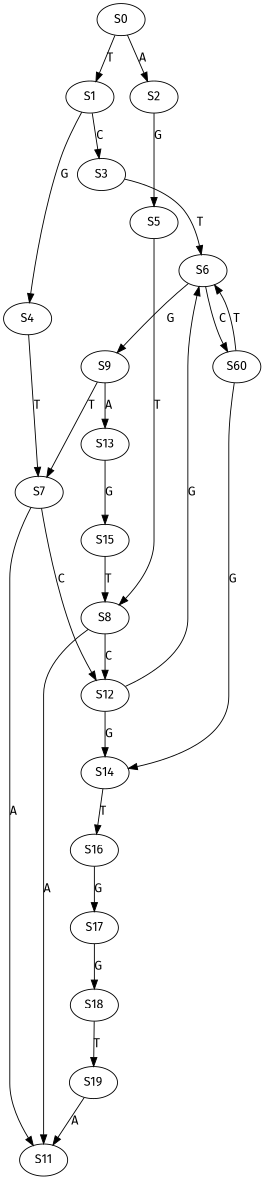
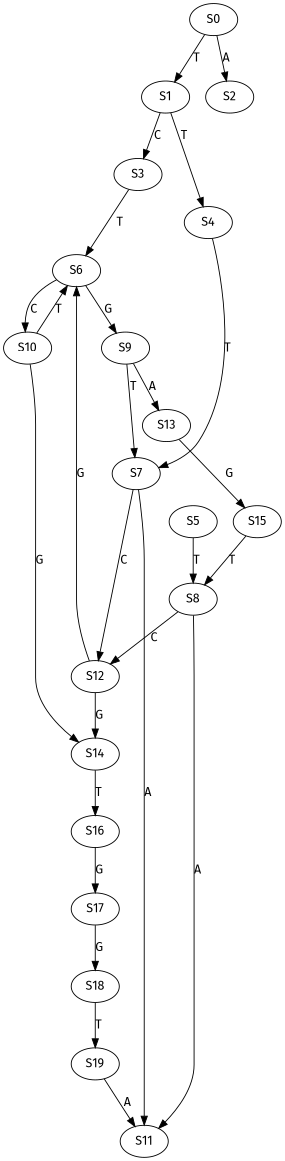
(154, 155) -> none
(65, 174) -> (184, 136)
(237, 367) -> (28, 348)
